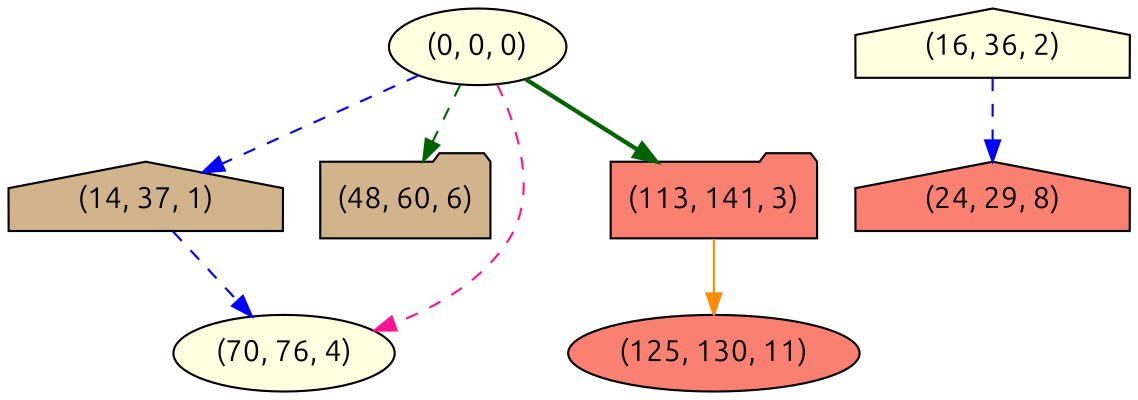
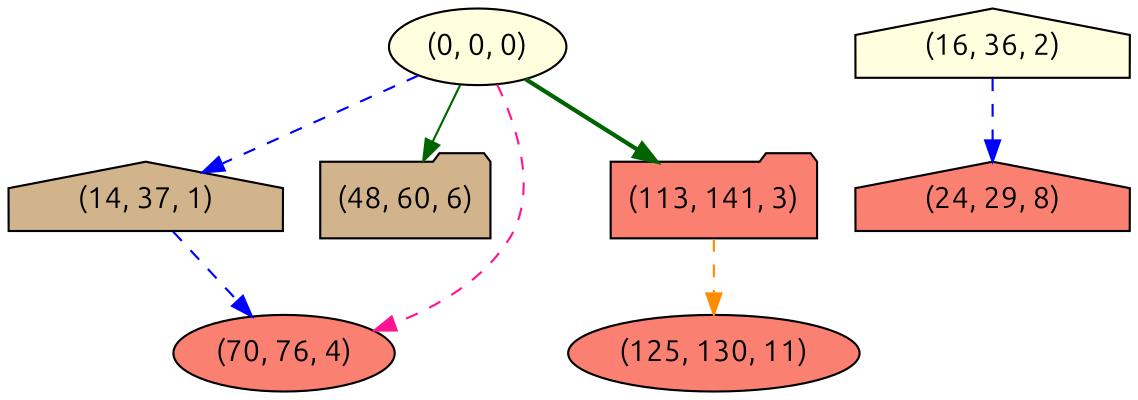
(446, 113) -> (446, 113)
(714, 266) -> (714, 266)
(284, 353) -> (284, 353)
